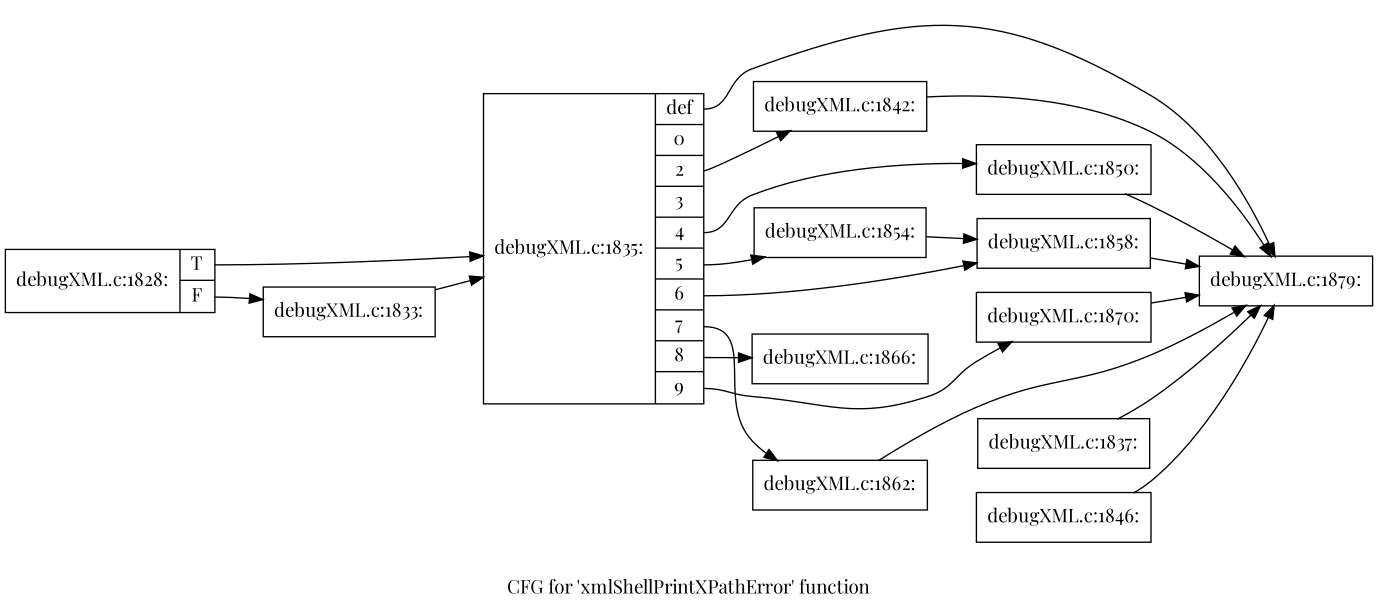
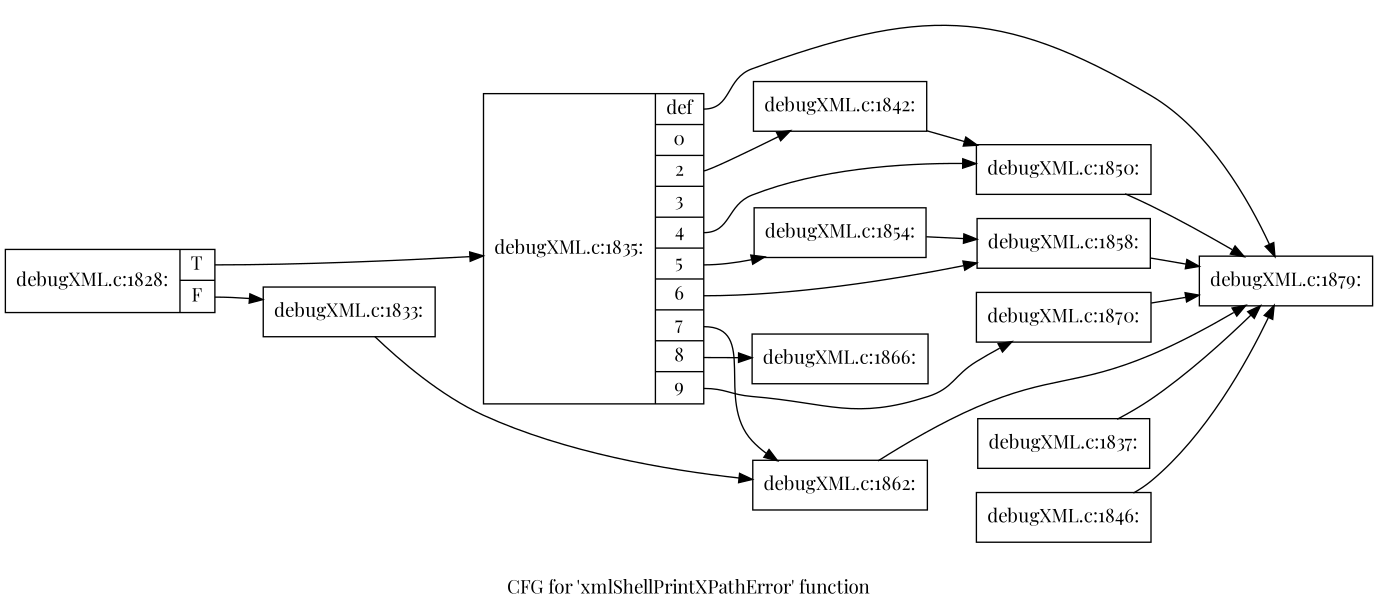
(1120, 119) -> (945, 136)
(453, 285) -> (544, 438)
